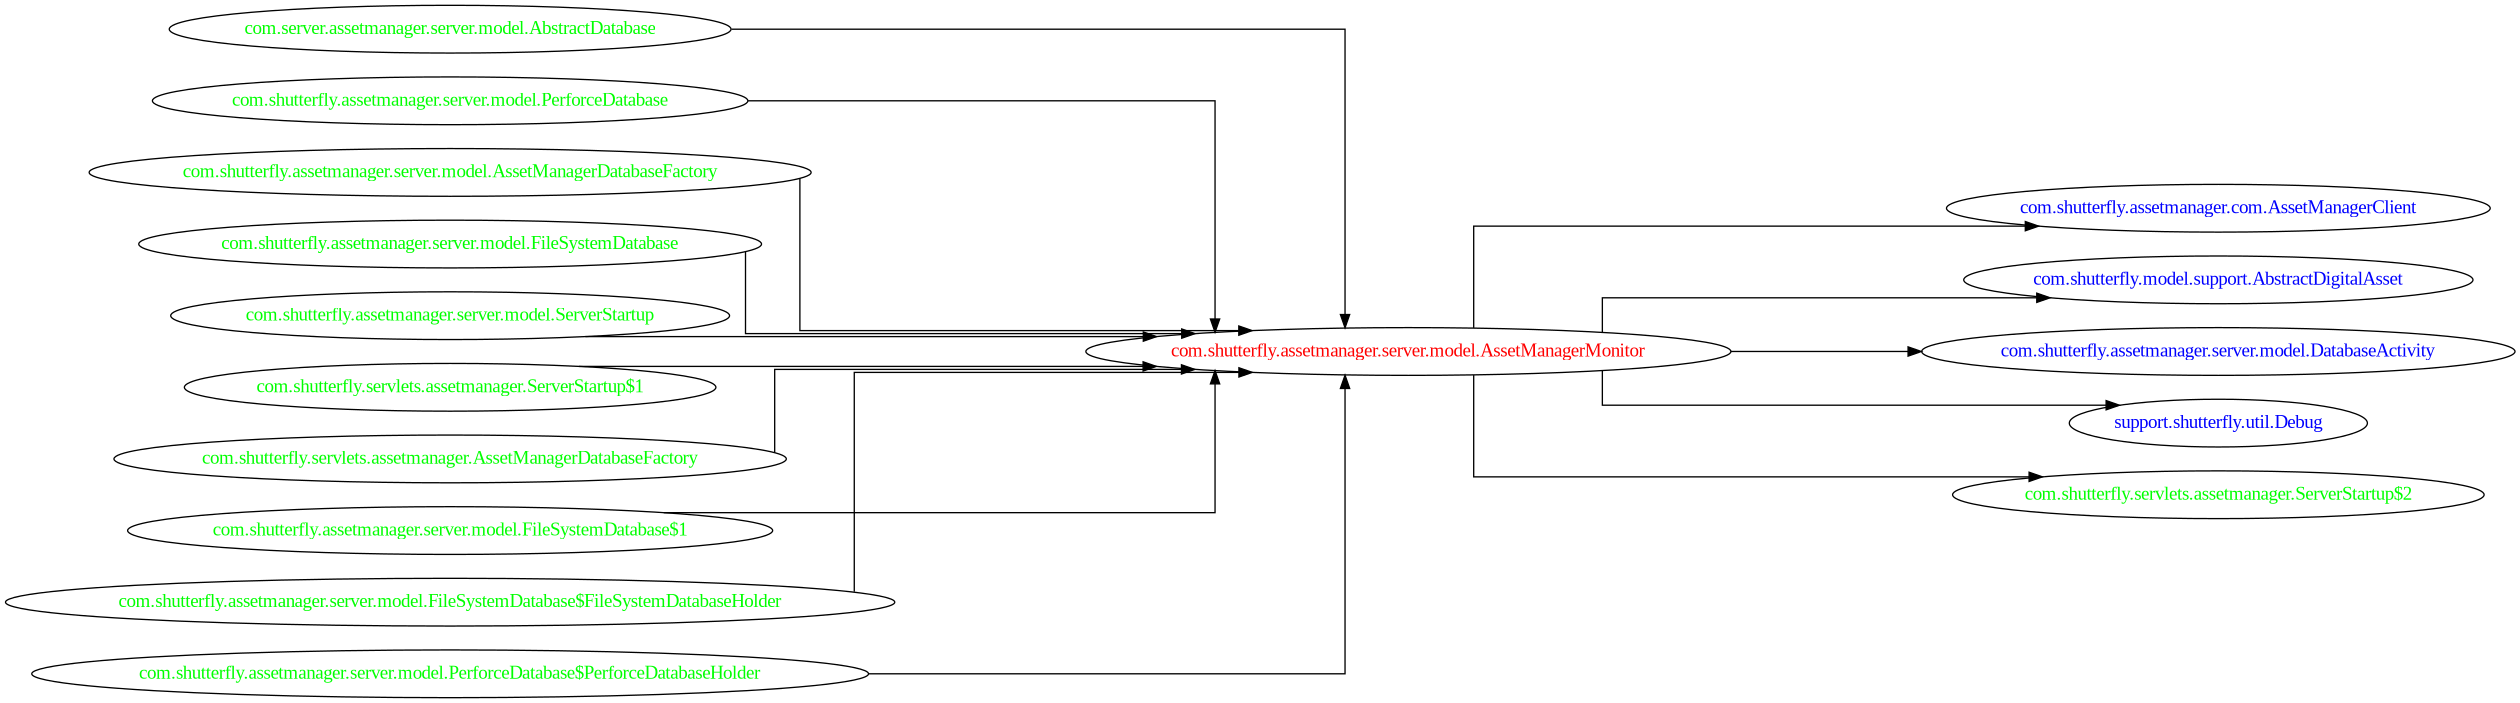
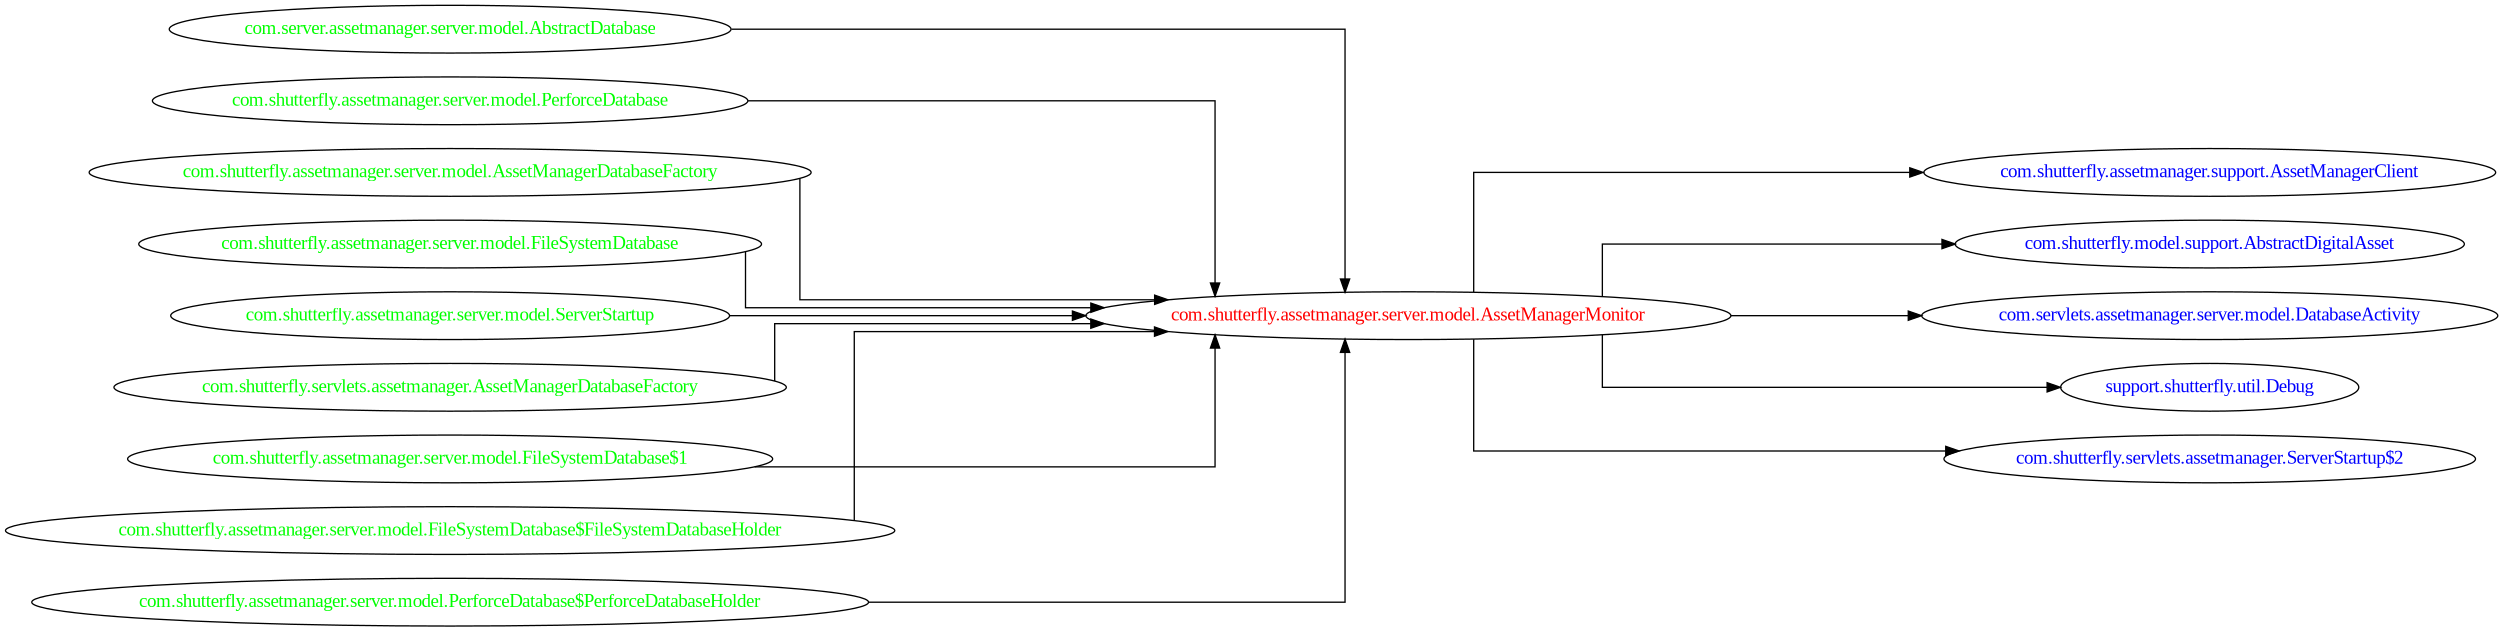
(2218, 208) -> (2210, 172)
(2218, 351) -> (2210, 316)
(450, 387) -> none
(2218, 495) -> (2210, 459)
